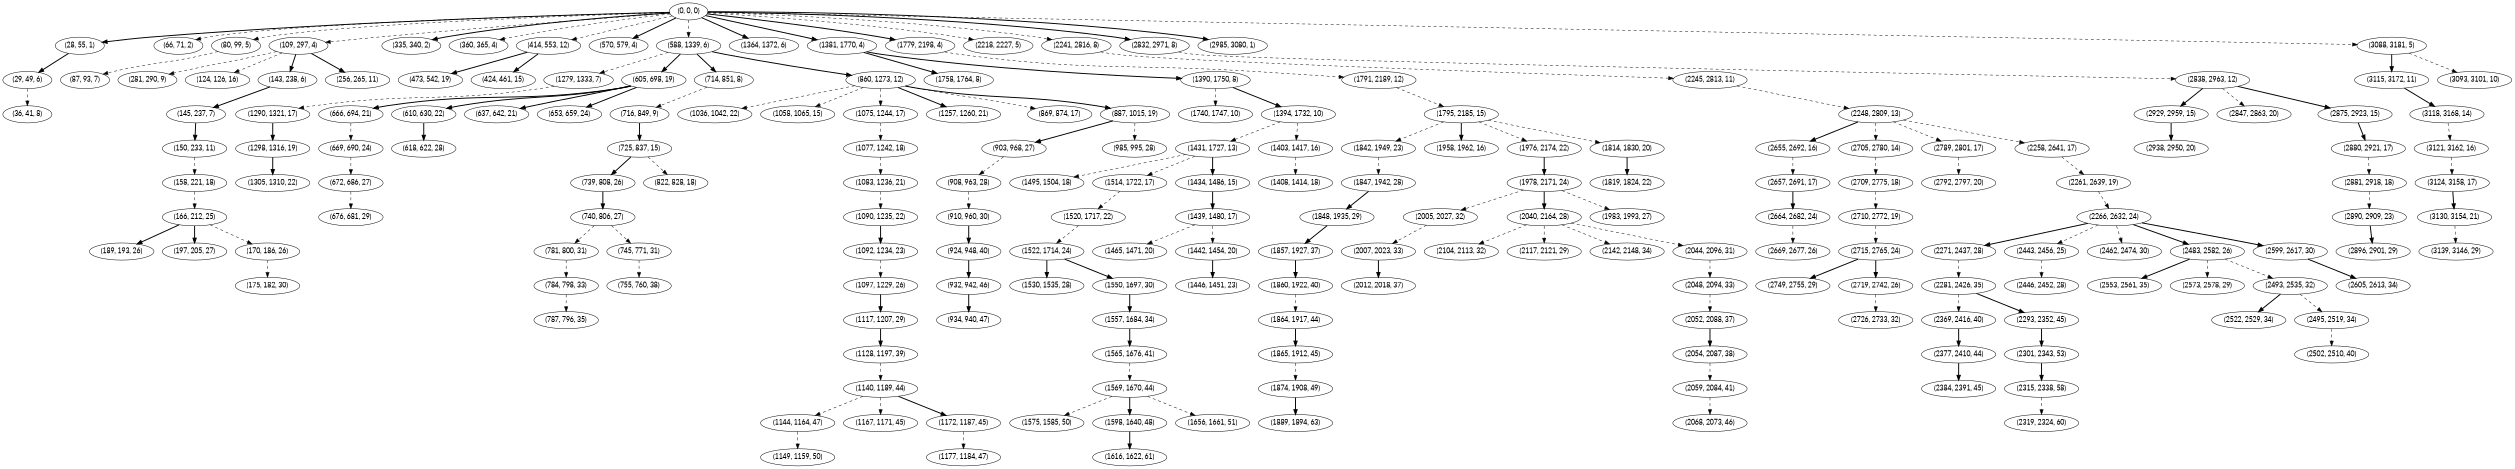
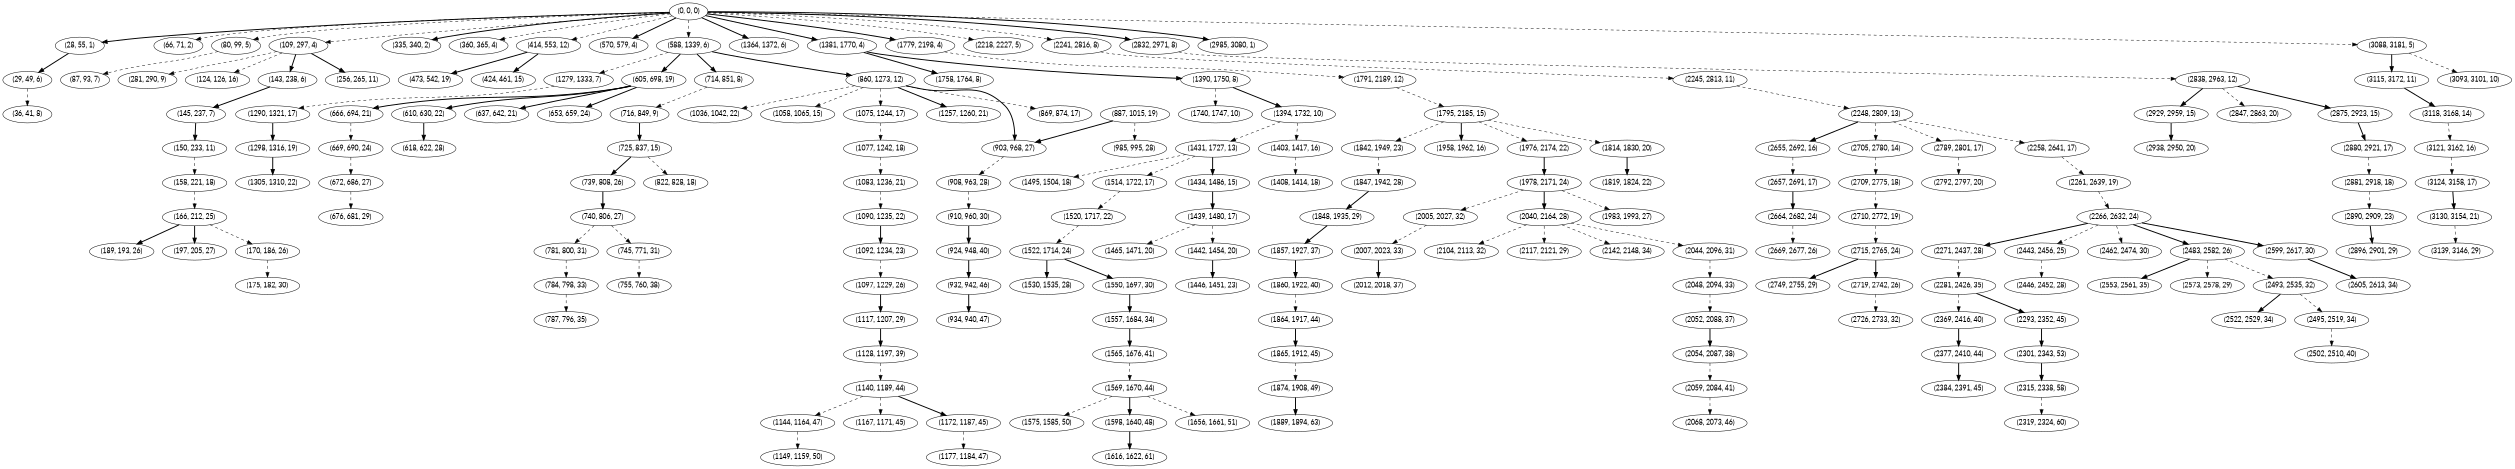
(1005, 97) -> (973, 90)
